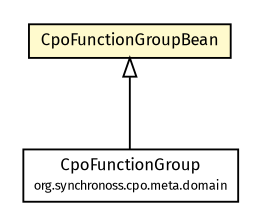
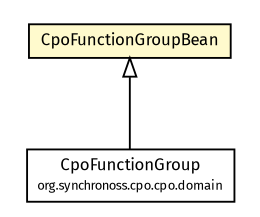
(131, 186) -> (131, 186)
